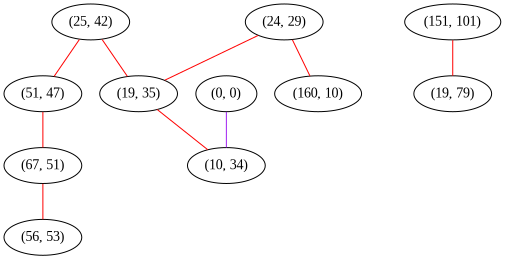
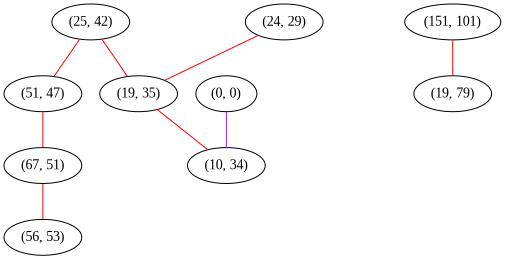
(318, 94) -> none
